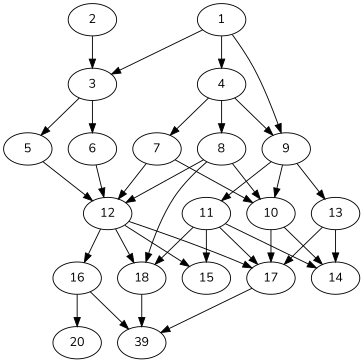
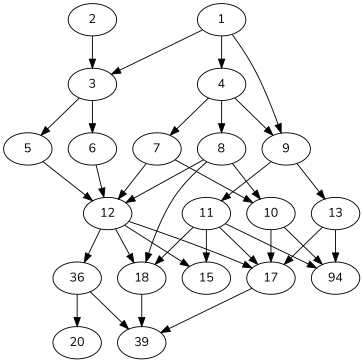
(280, 177) -> none
(77, 278) -> (77, 278)
(336, 278) -> (336, 278)
